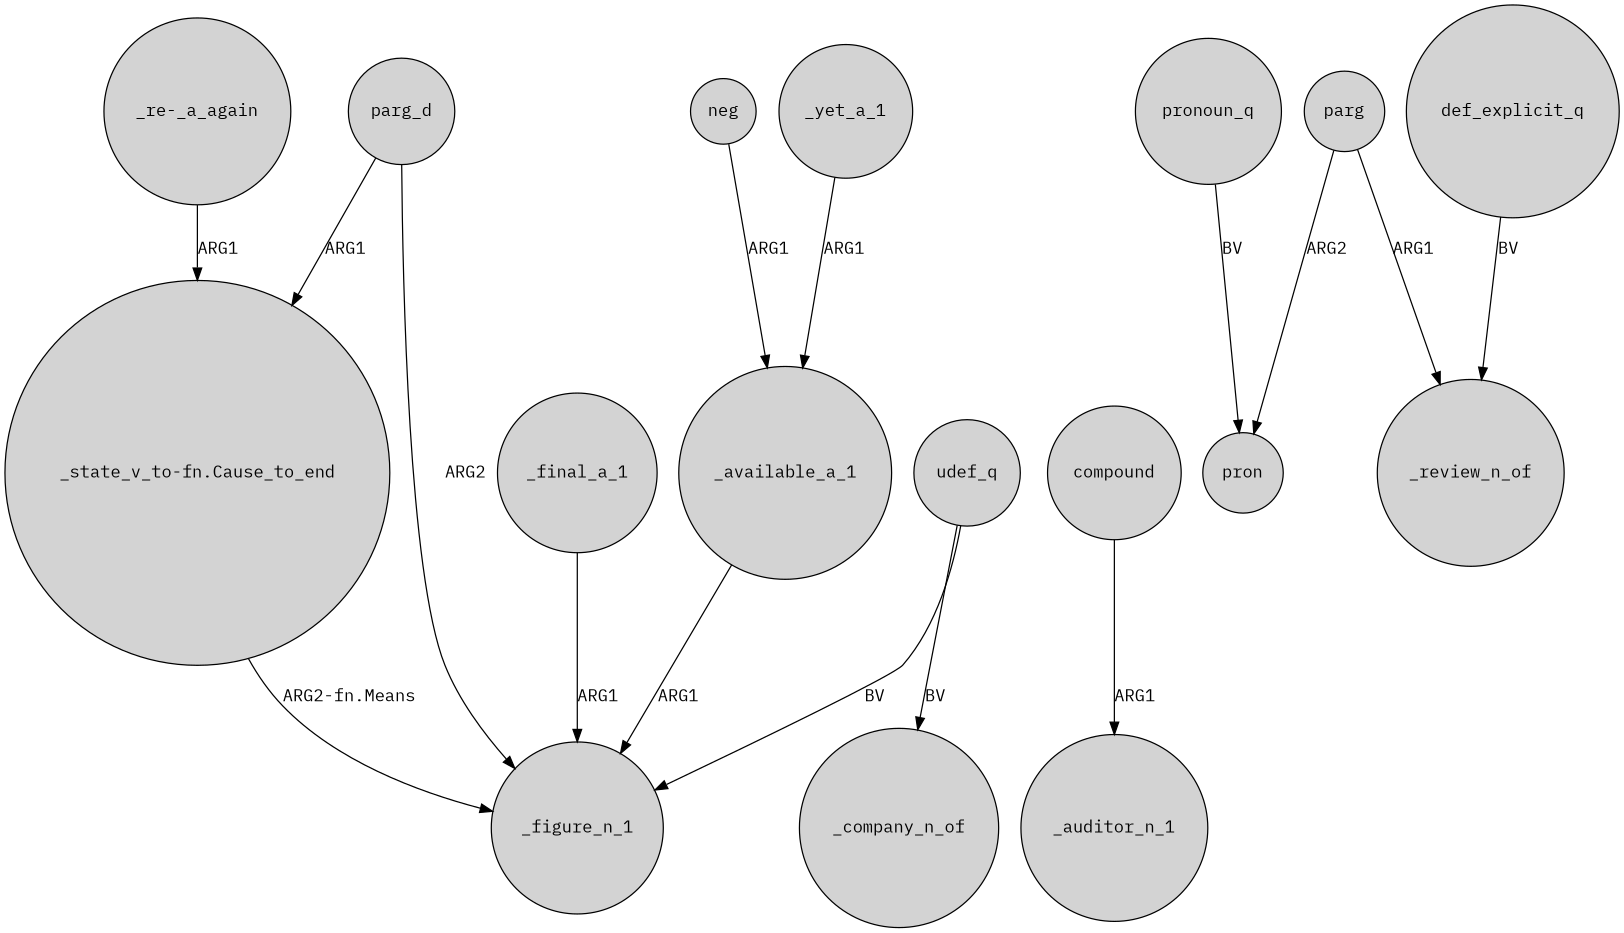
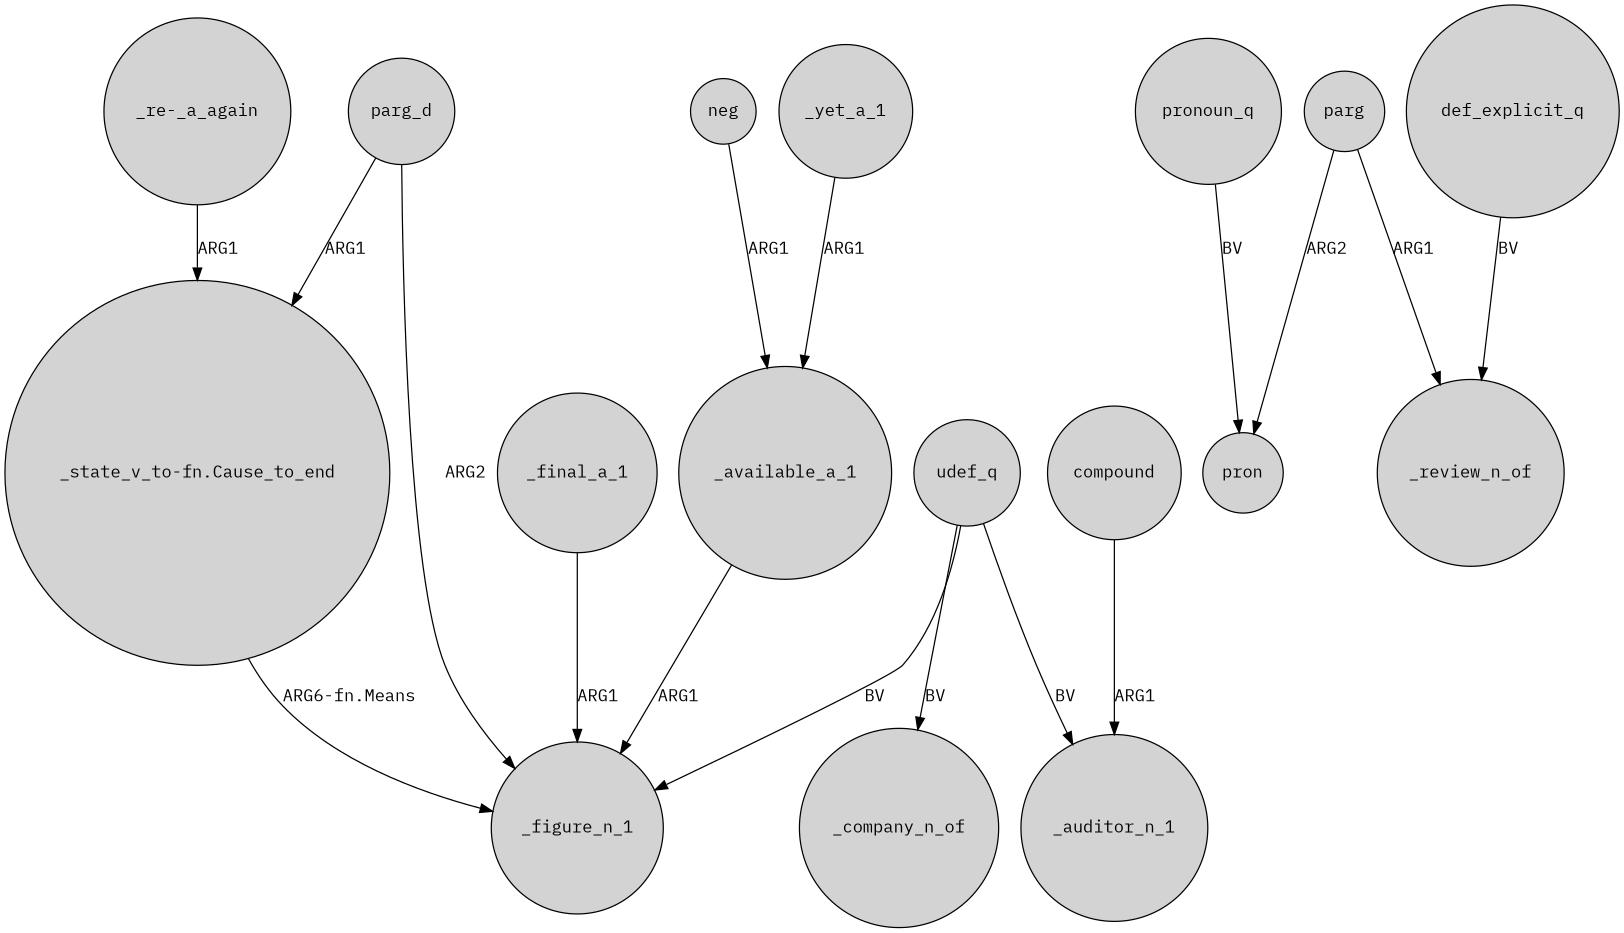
none -> (1022, 630)
(350, 697) -> (350, 697)
